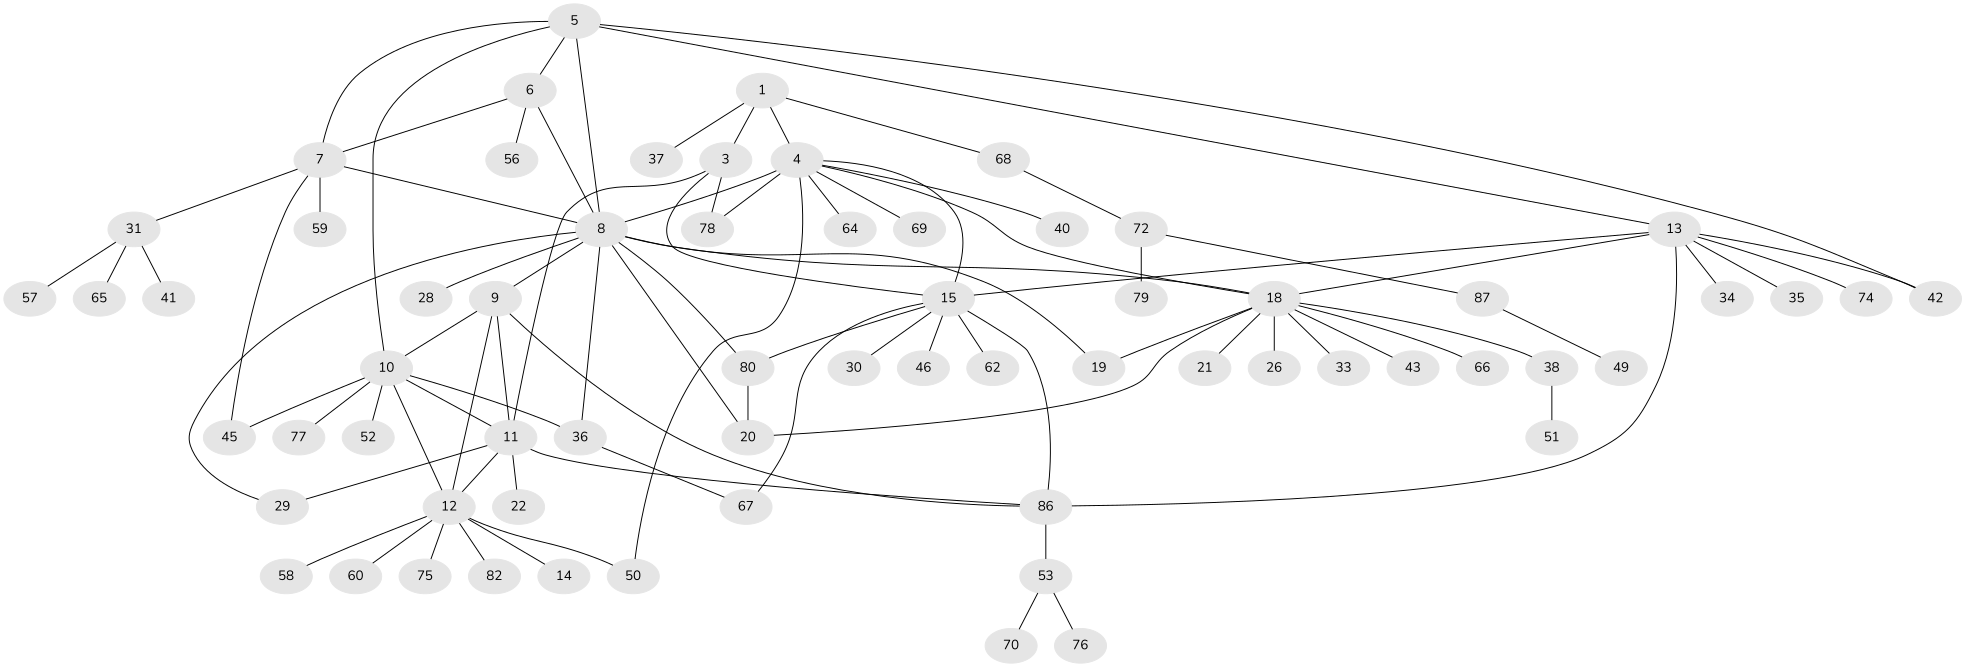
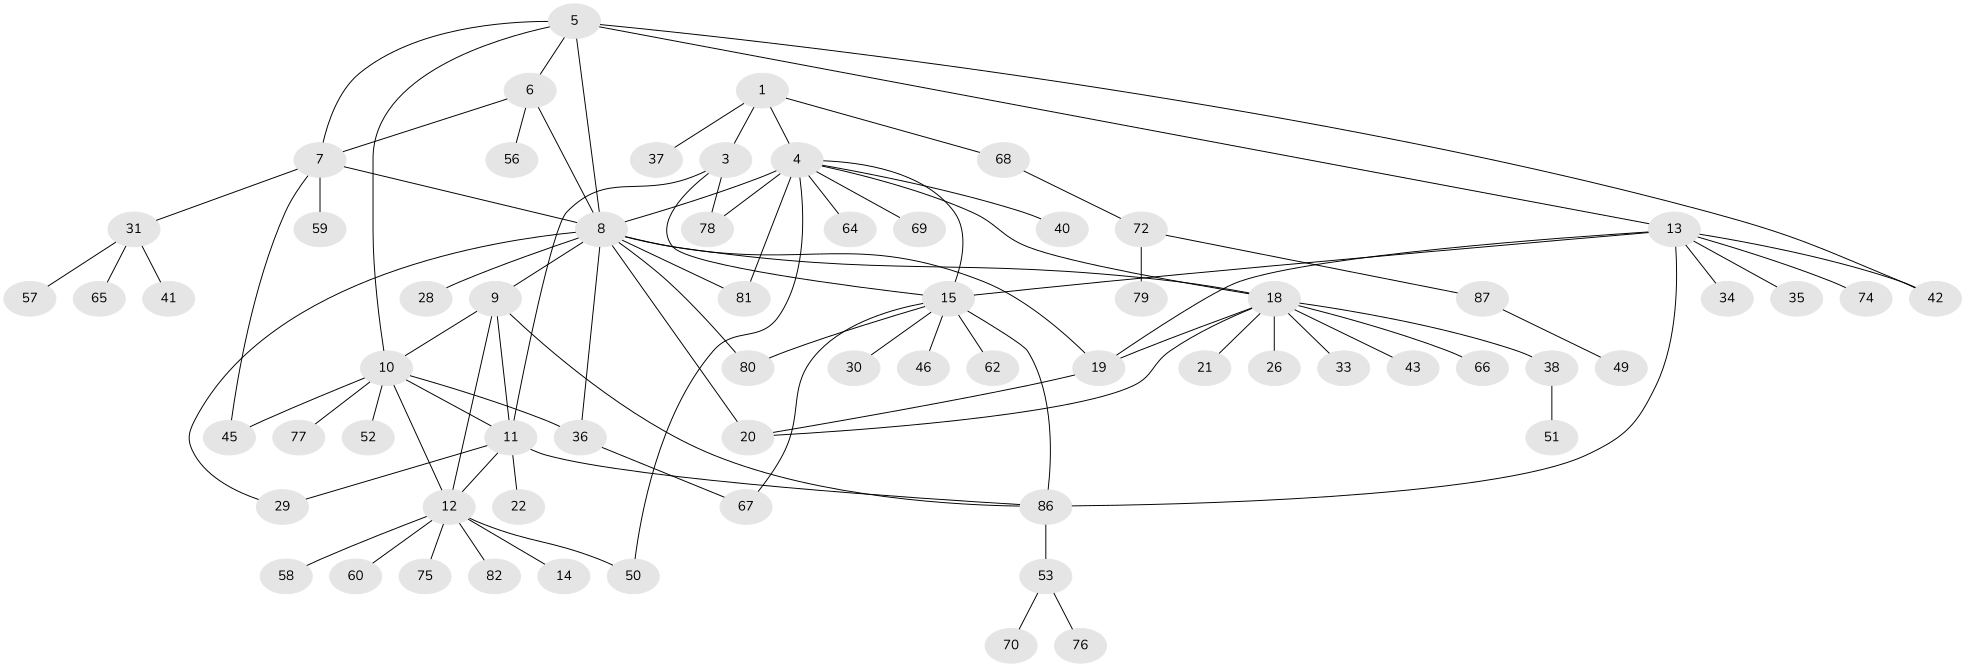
(1474, 264) -> (1275, 272)
none -> (744, 299)
(748, 403) -> (924, 406)
